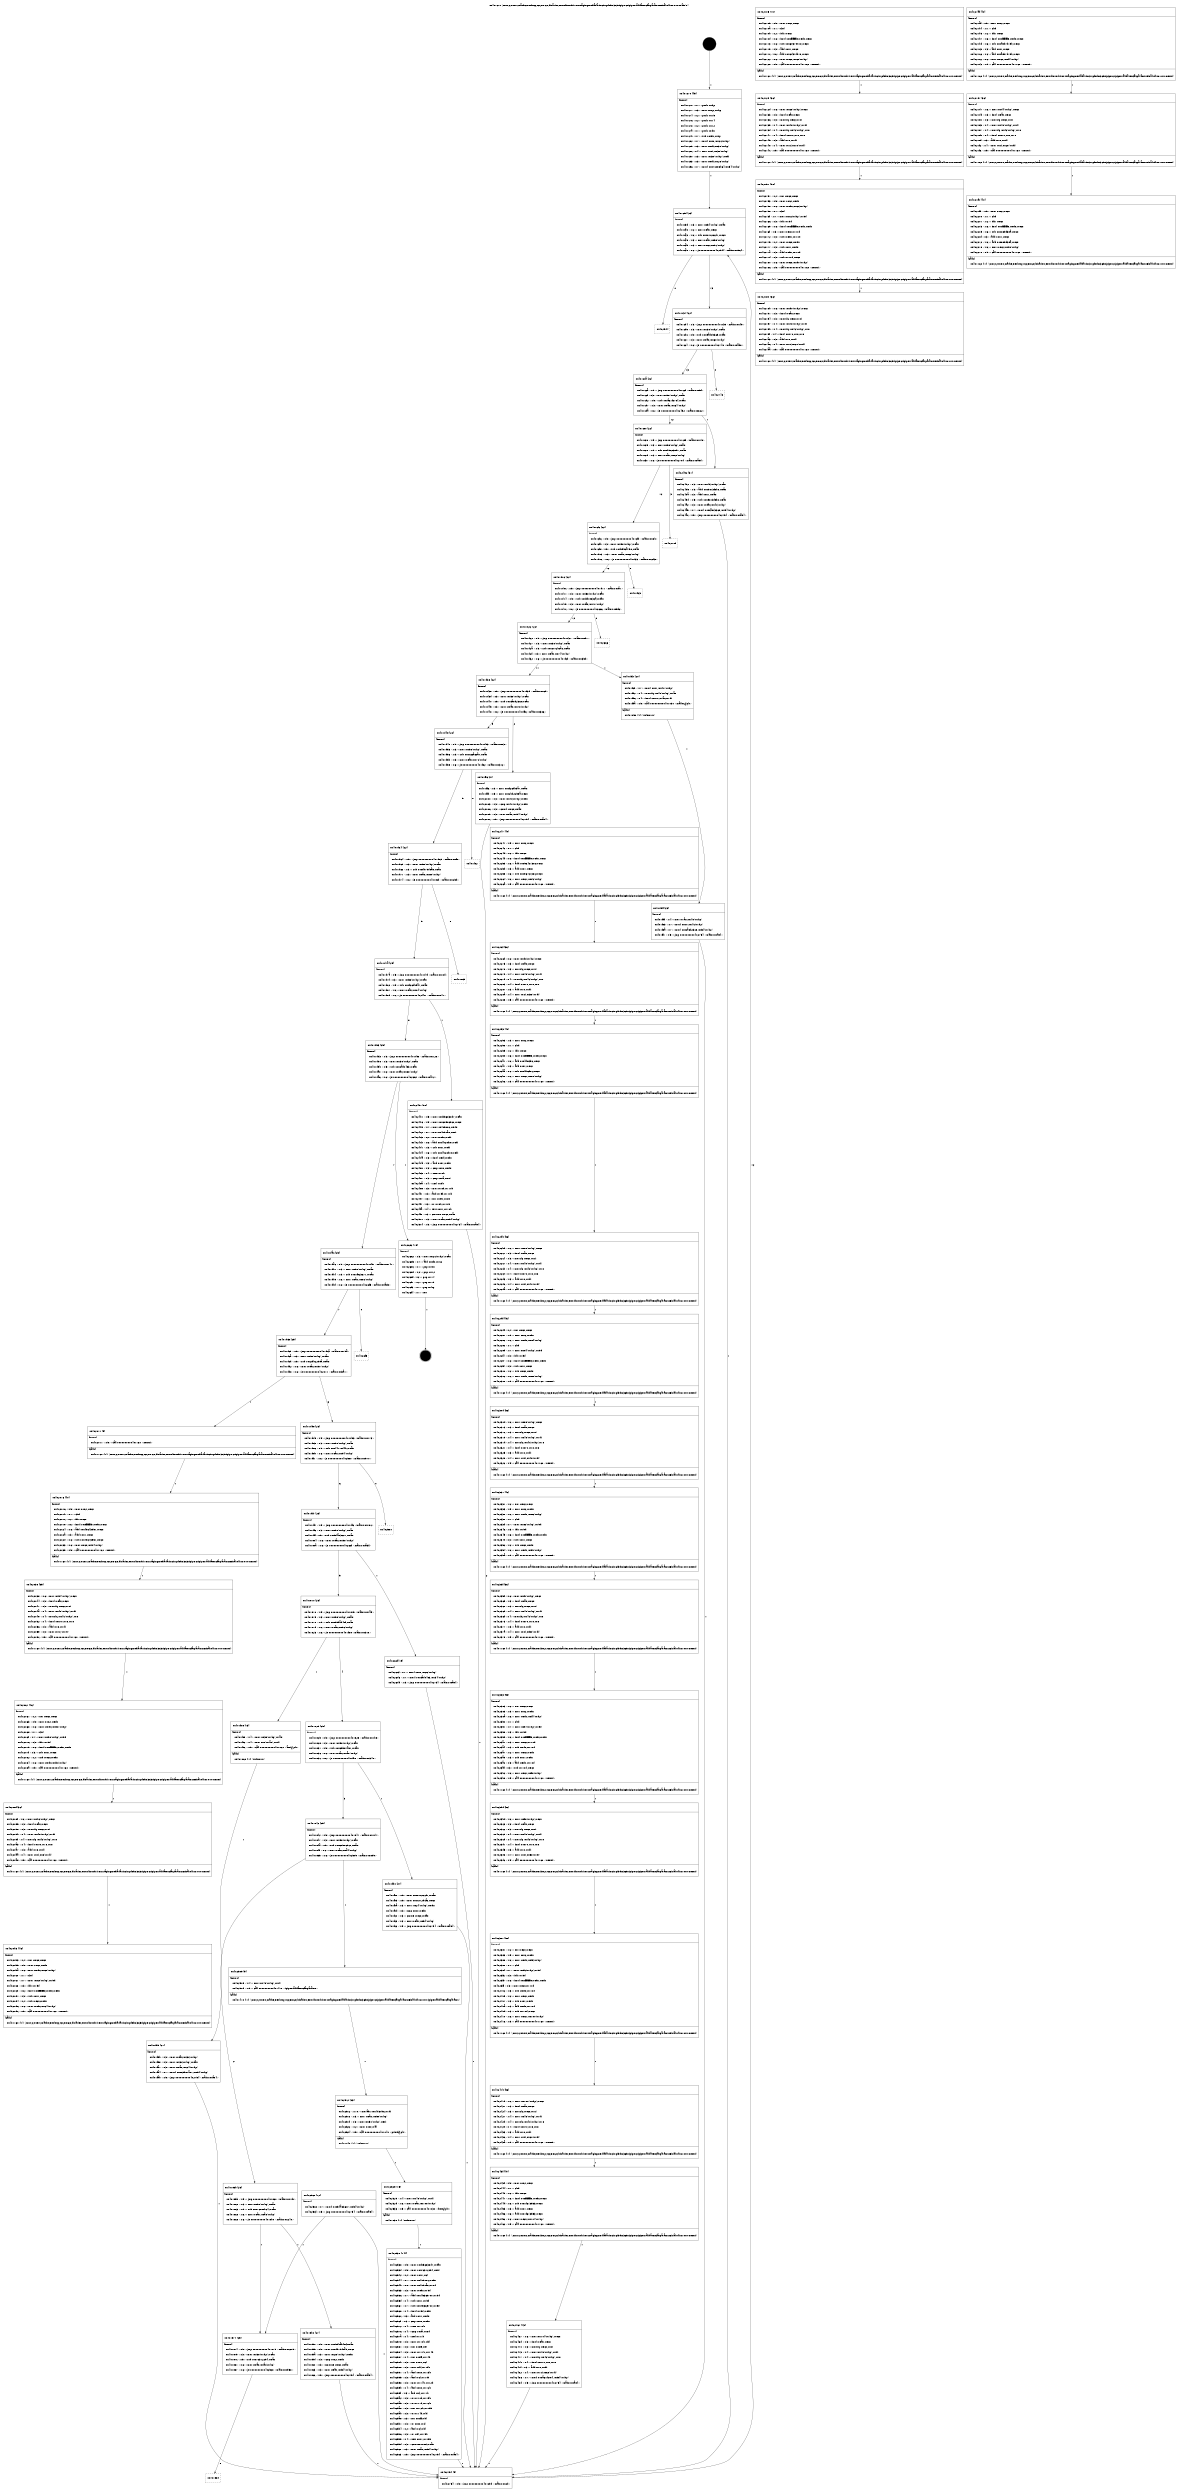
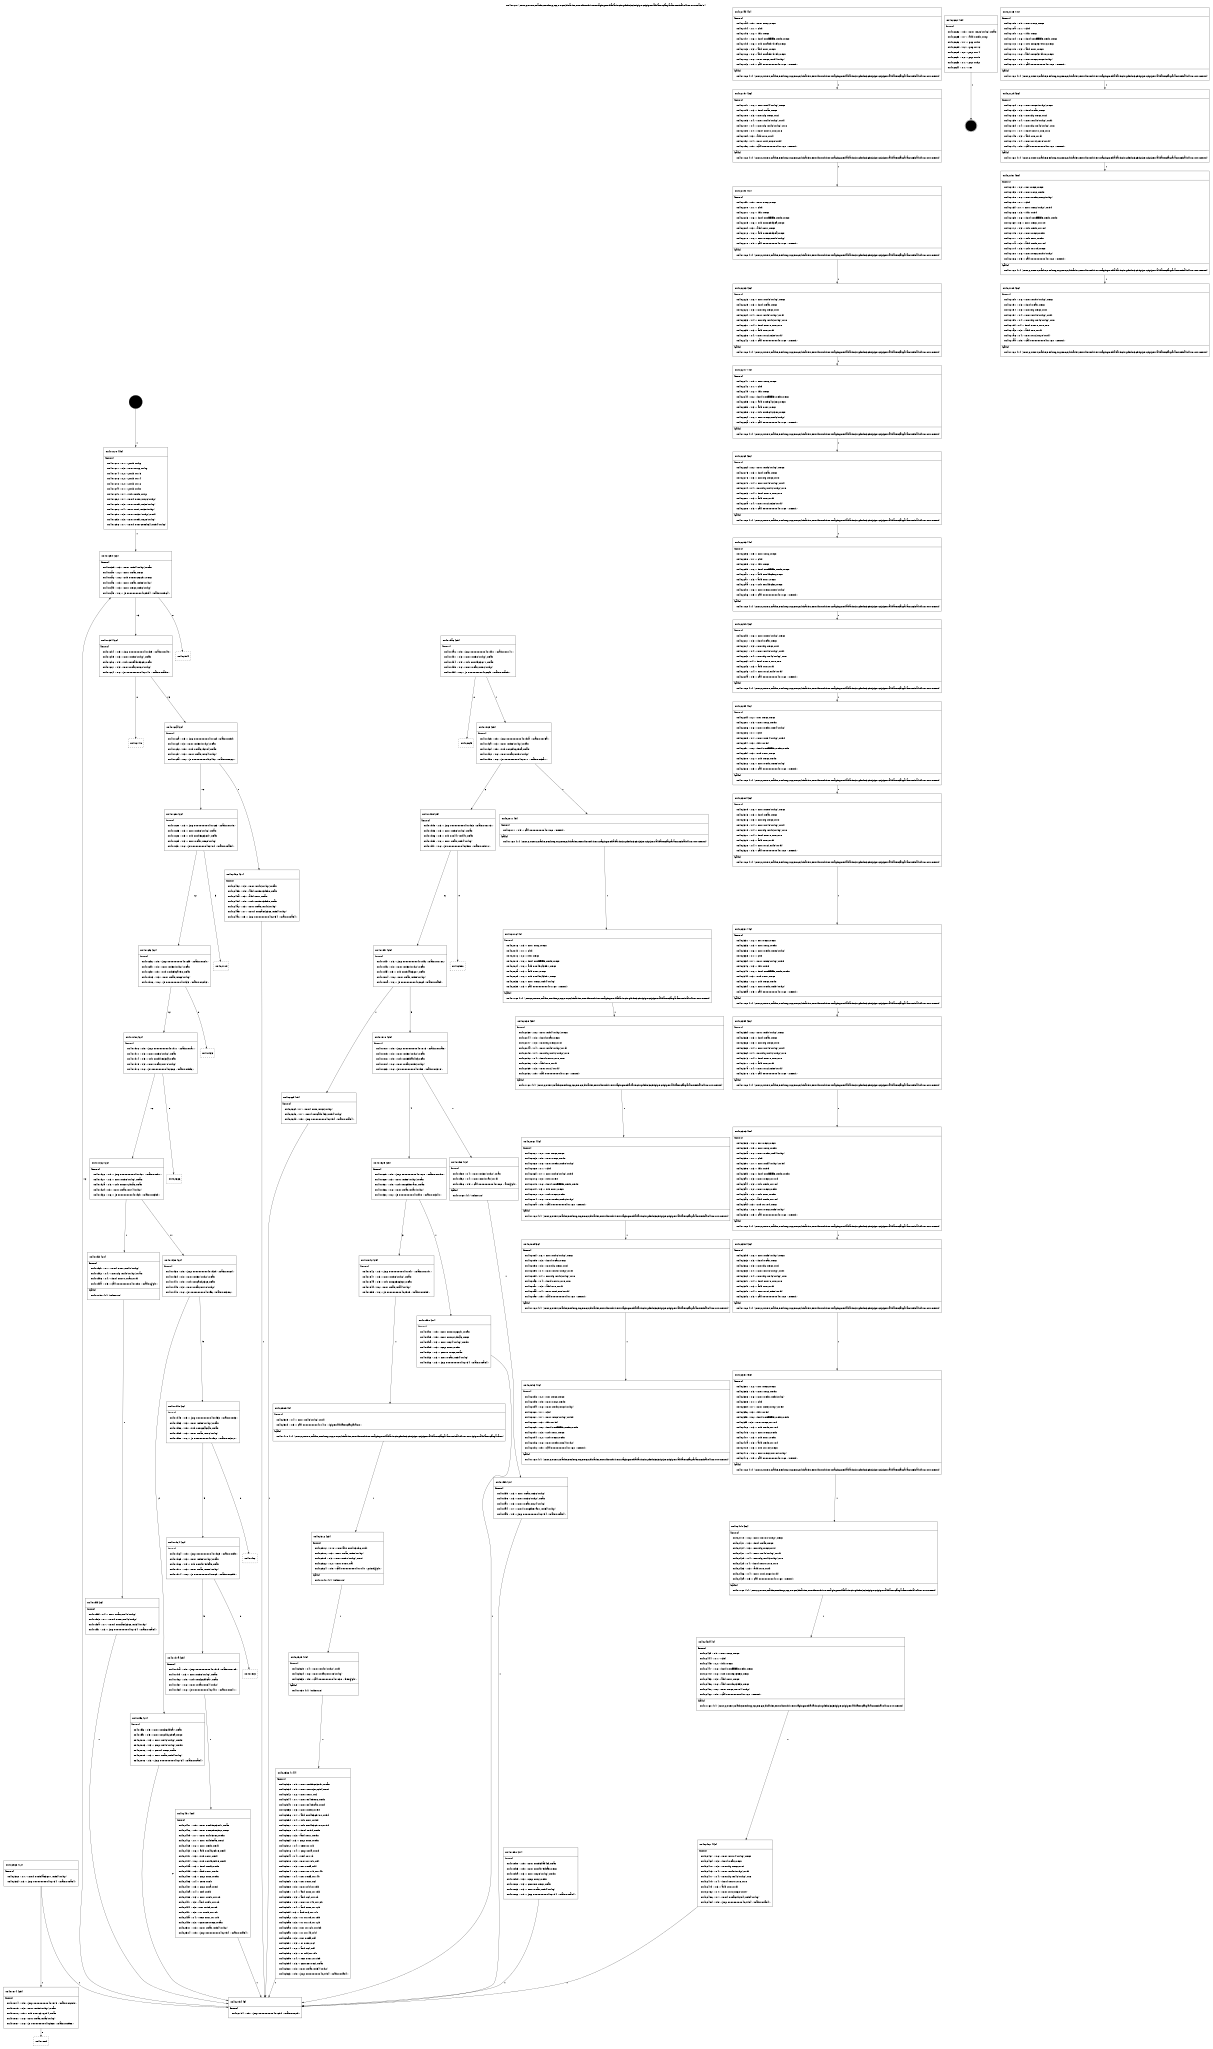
none -> (837, 320)
(403, 1061) -> none
(260, 2204) -> none
